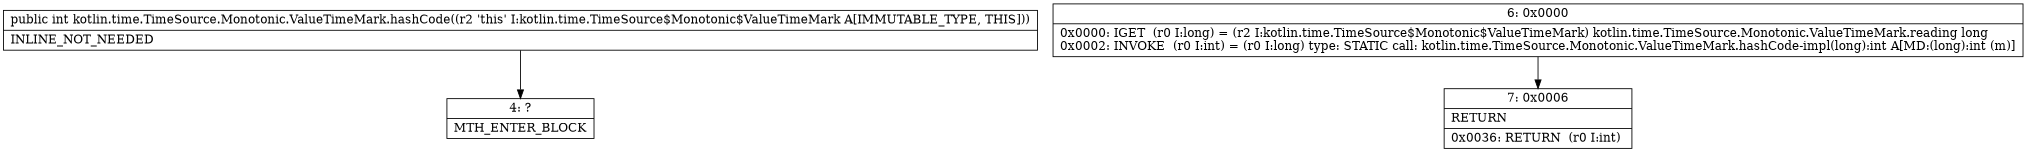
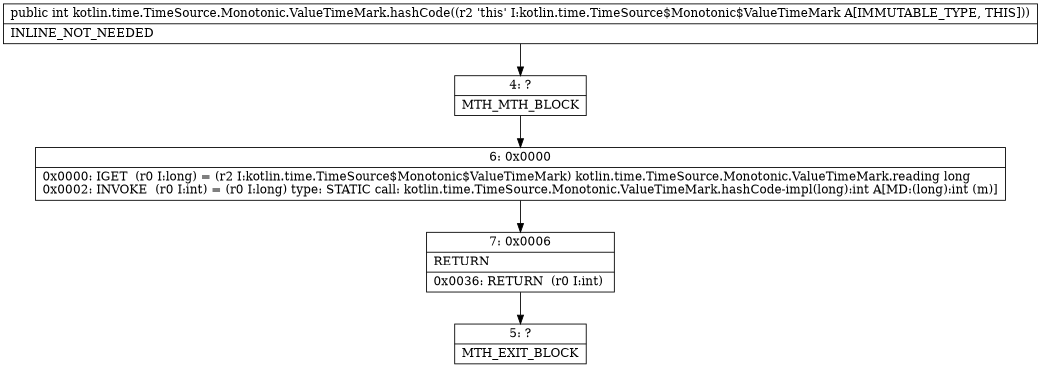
none -> (520, 127)
(520, 128) -> (520, 105)
none -> (520, 344)
